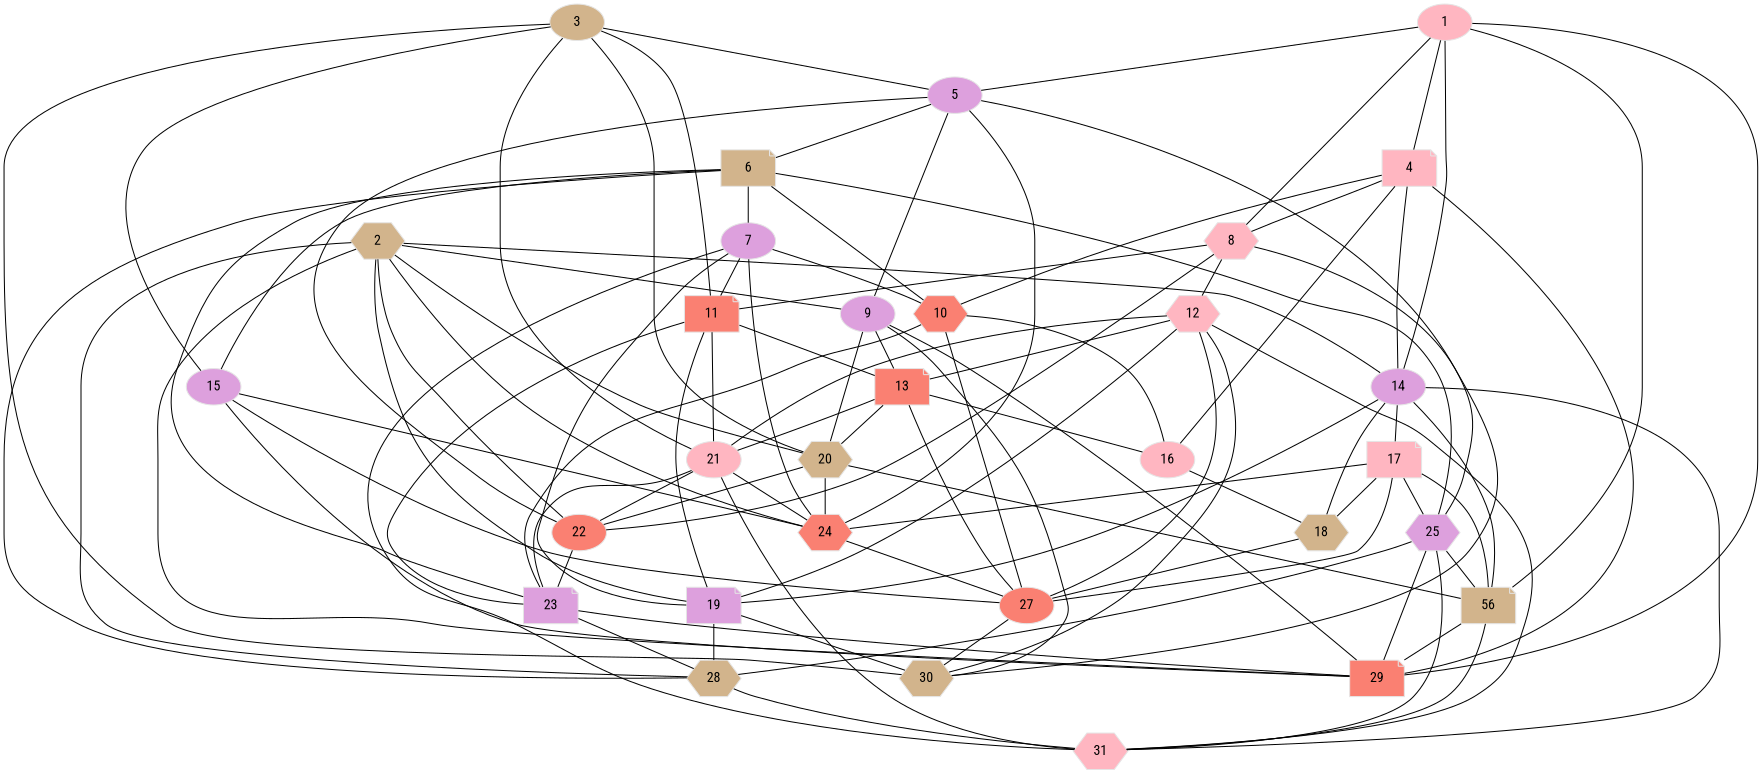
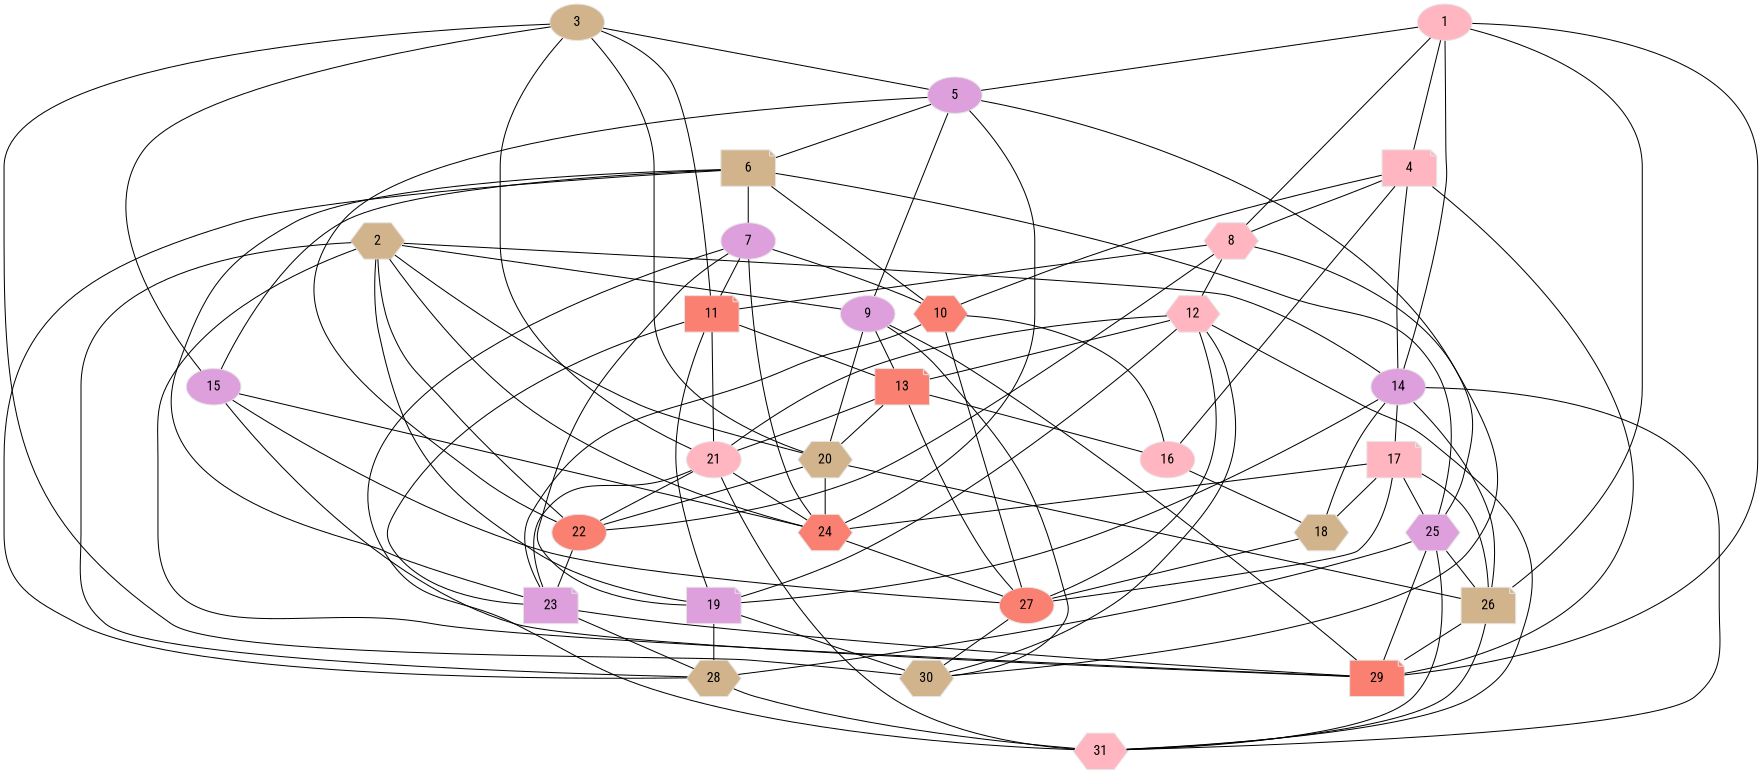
(1488, 605) -> (1488, 605)
